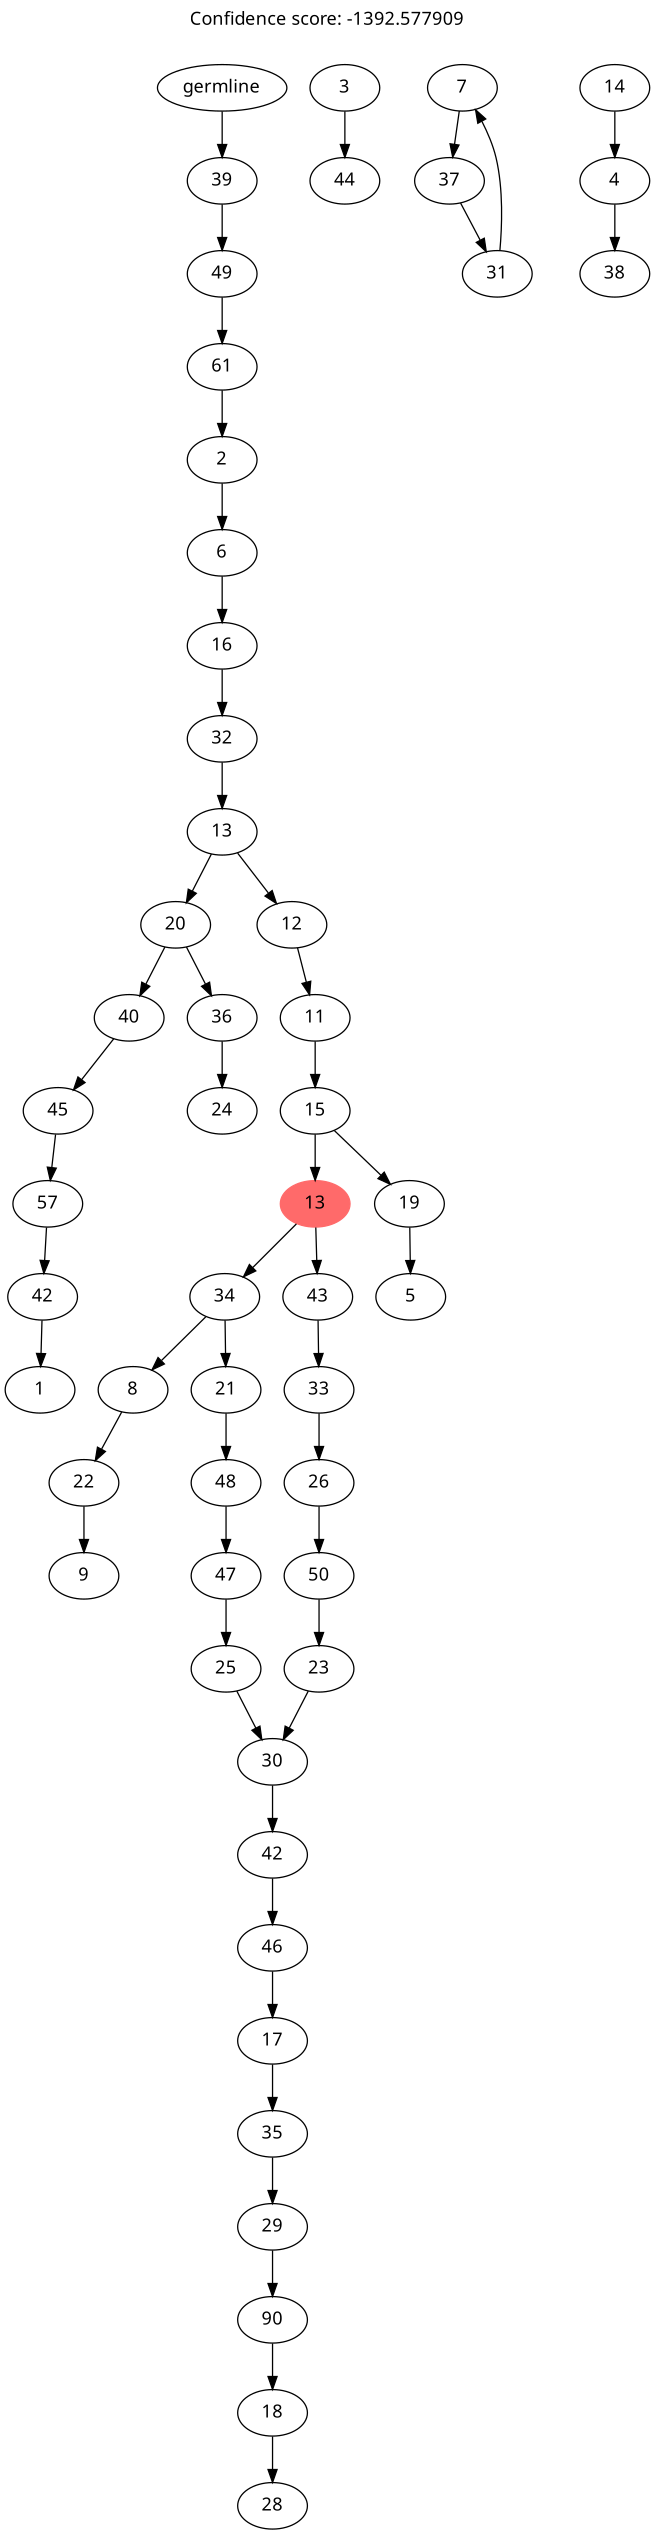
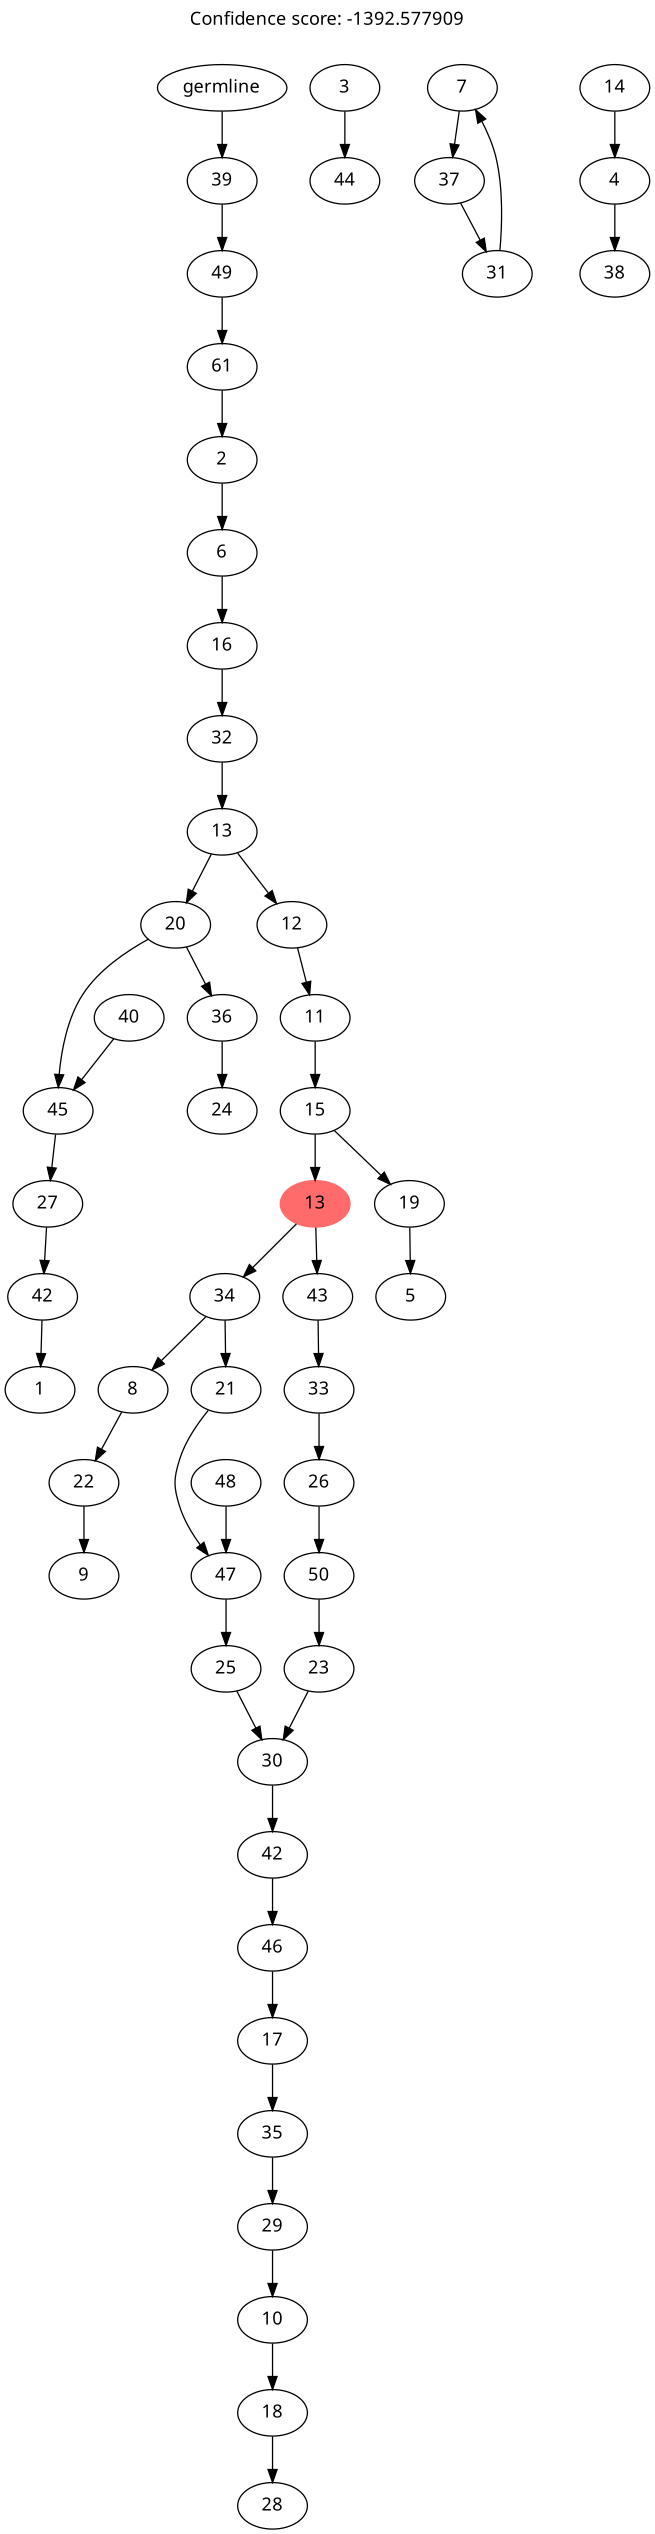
(155, 966) -> (83, 993)
(48, 1204) -> (48, 1204)
(226, 1430) -> (176, 1476)
(273, 2320) -> (273, 2320)
